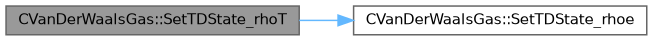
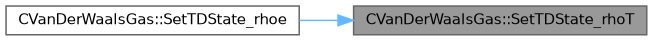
(319, 20) -> (319, 20)
